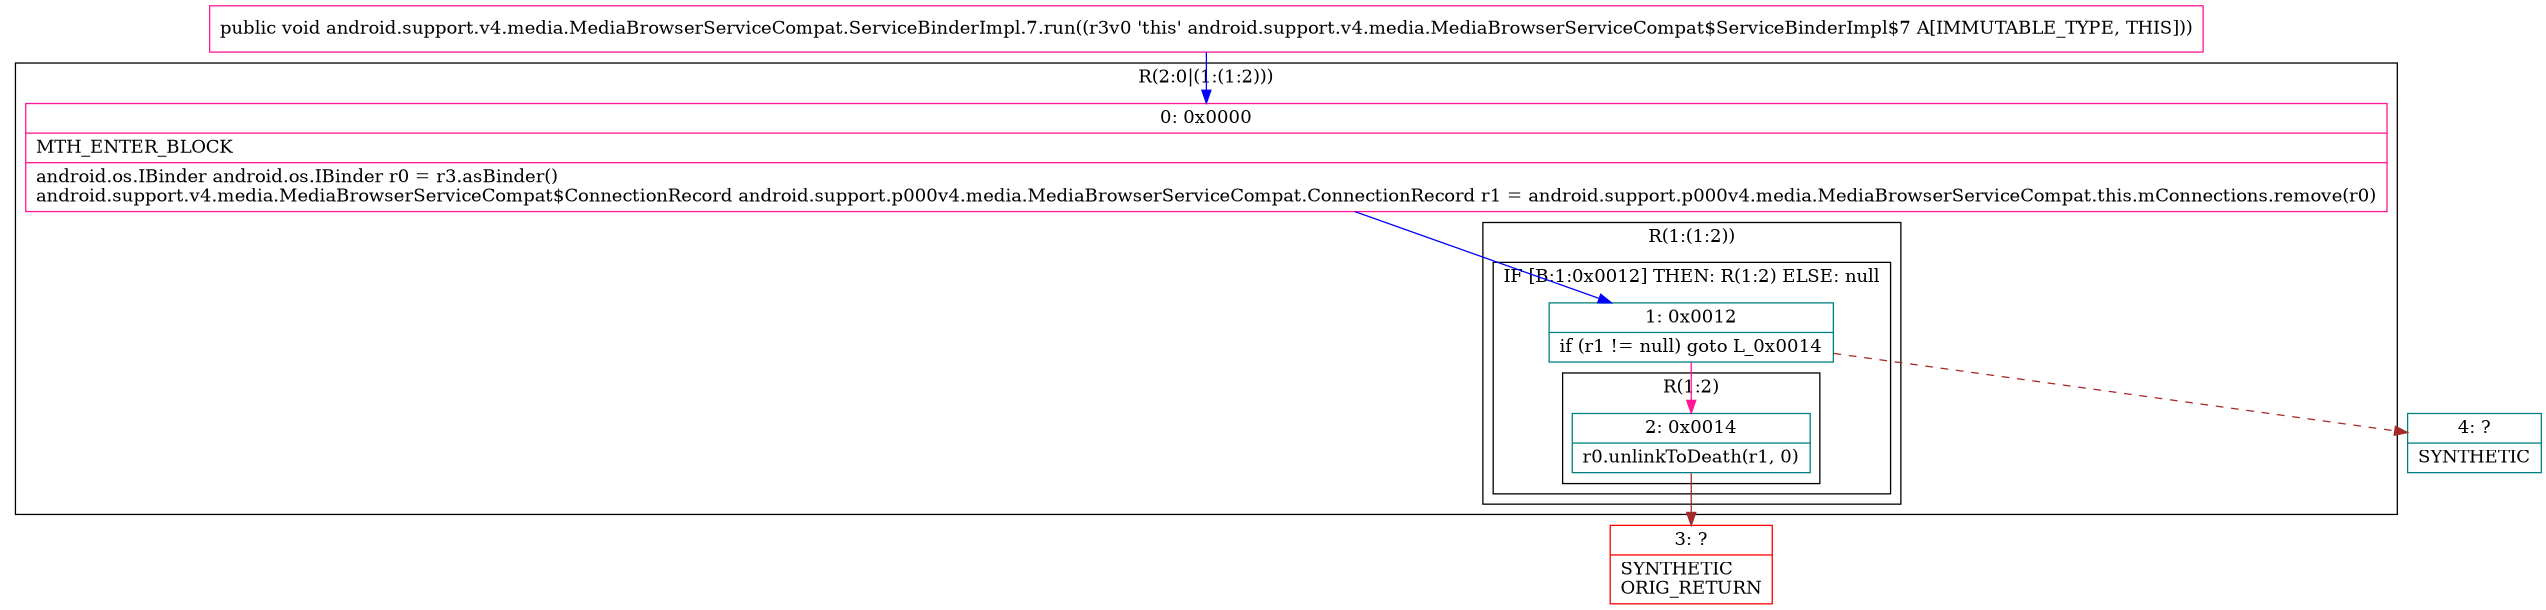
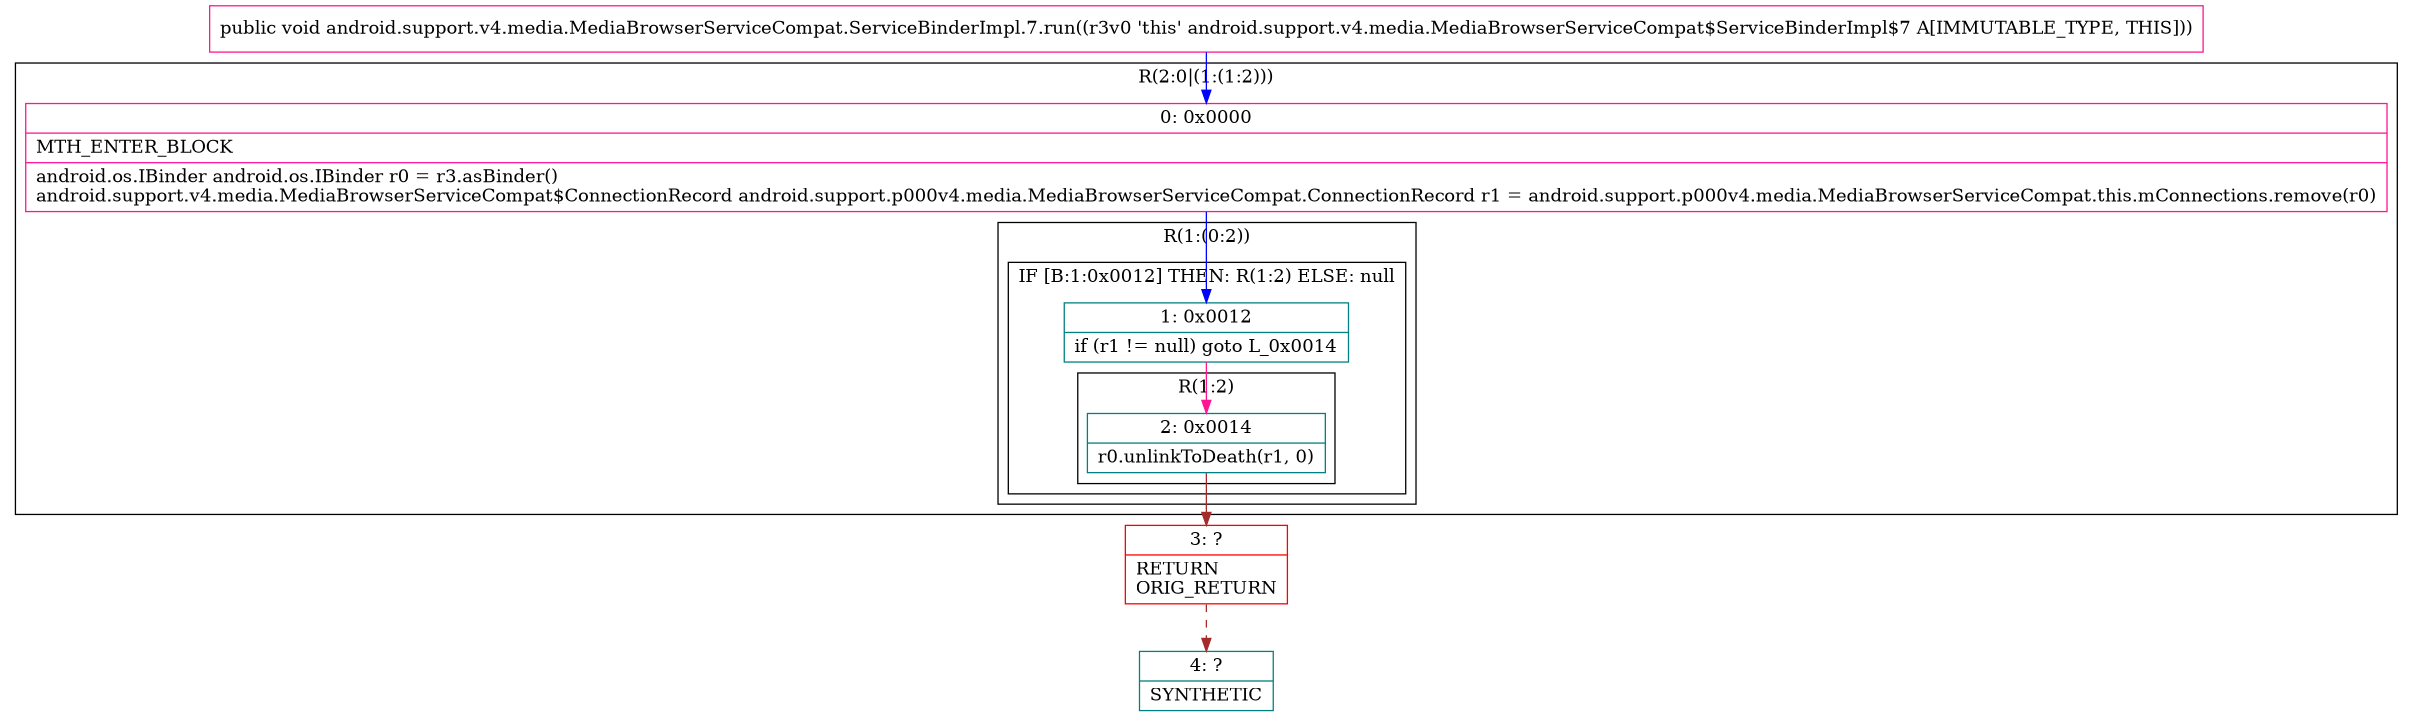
(1692, 237) -> (1207, 237)
(2114, 392) -> (1206, 621)
(1677, 569) -> (1177, 569)
